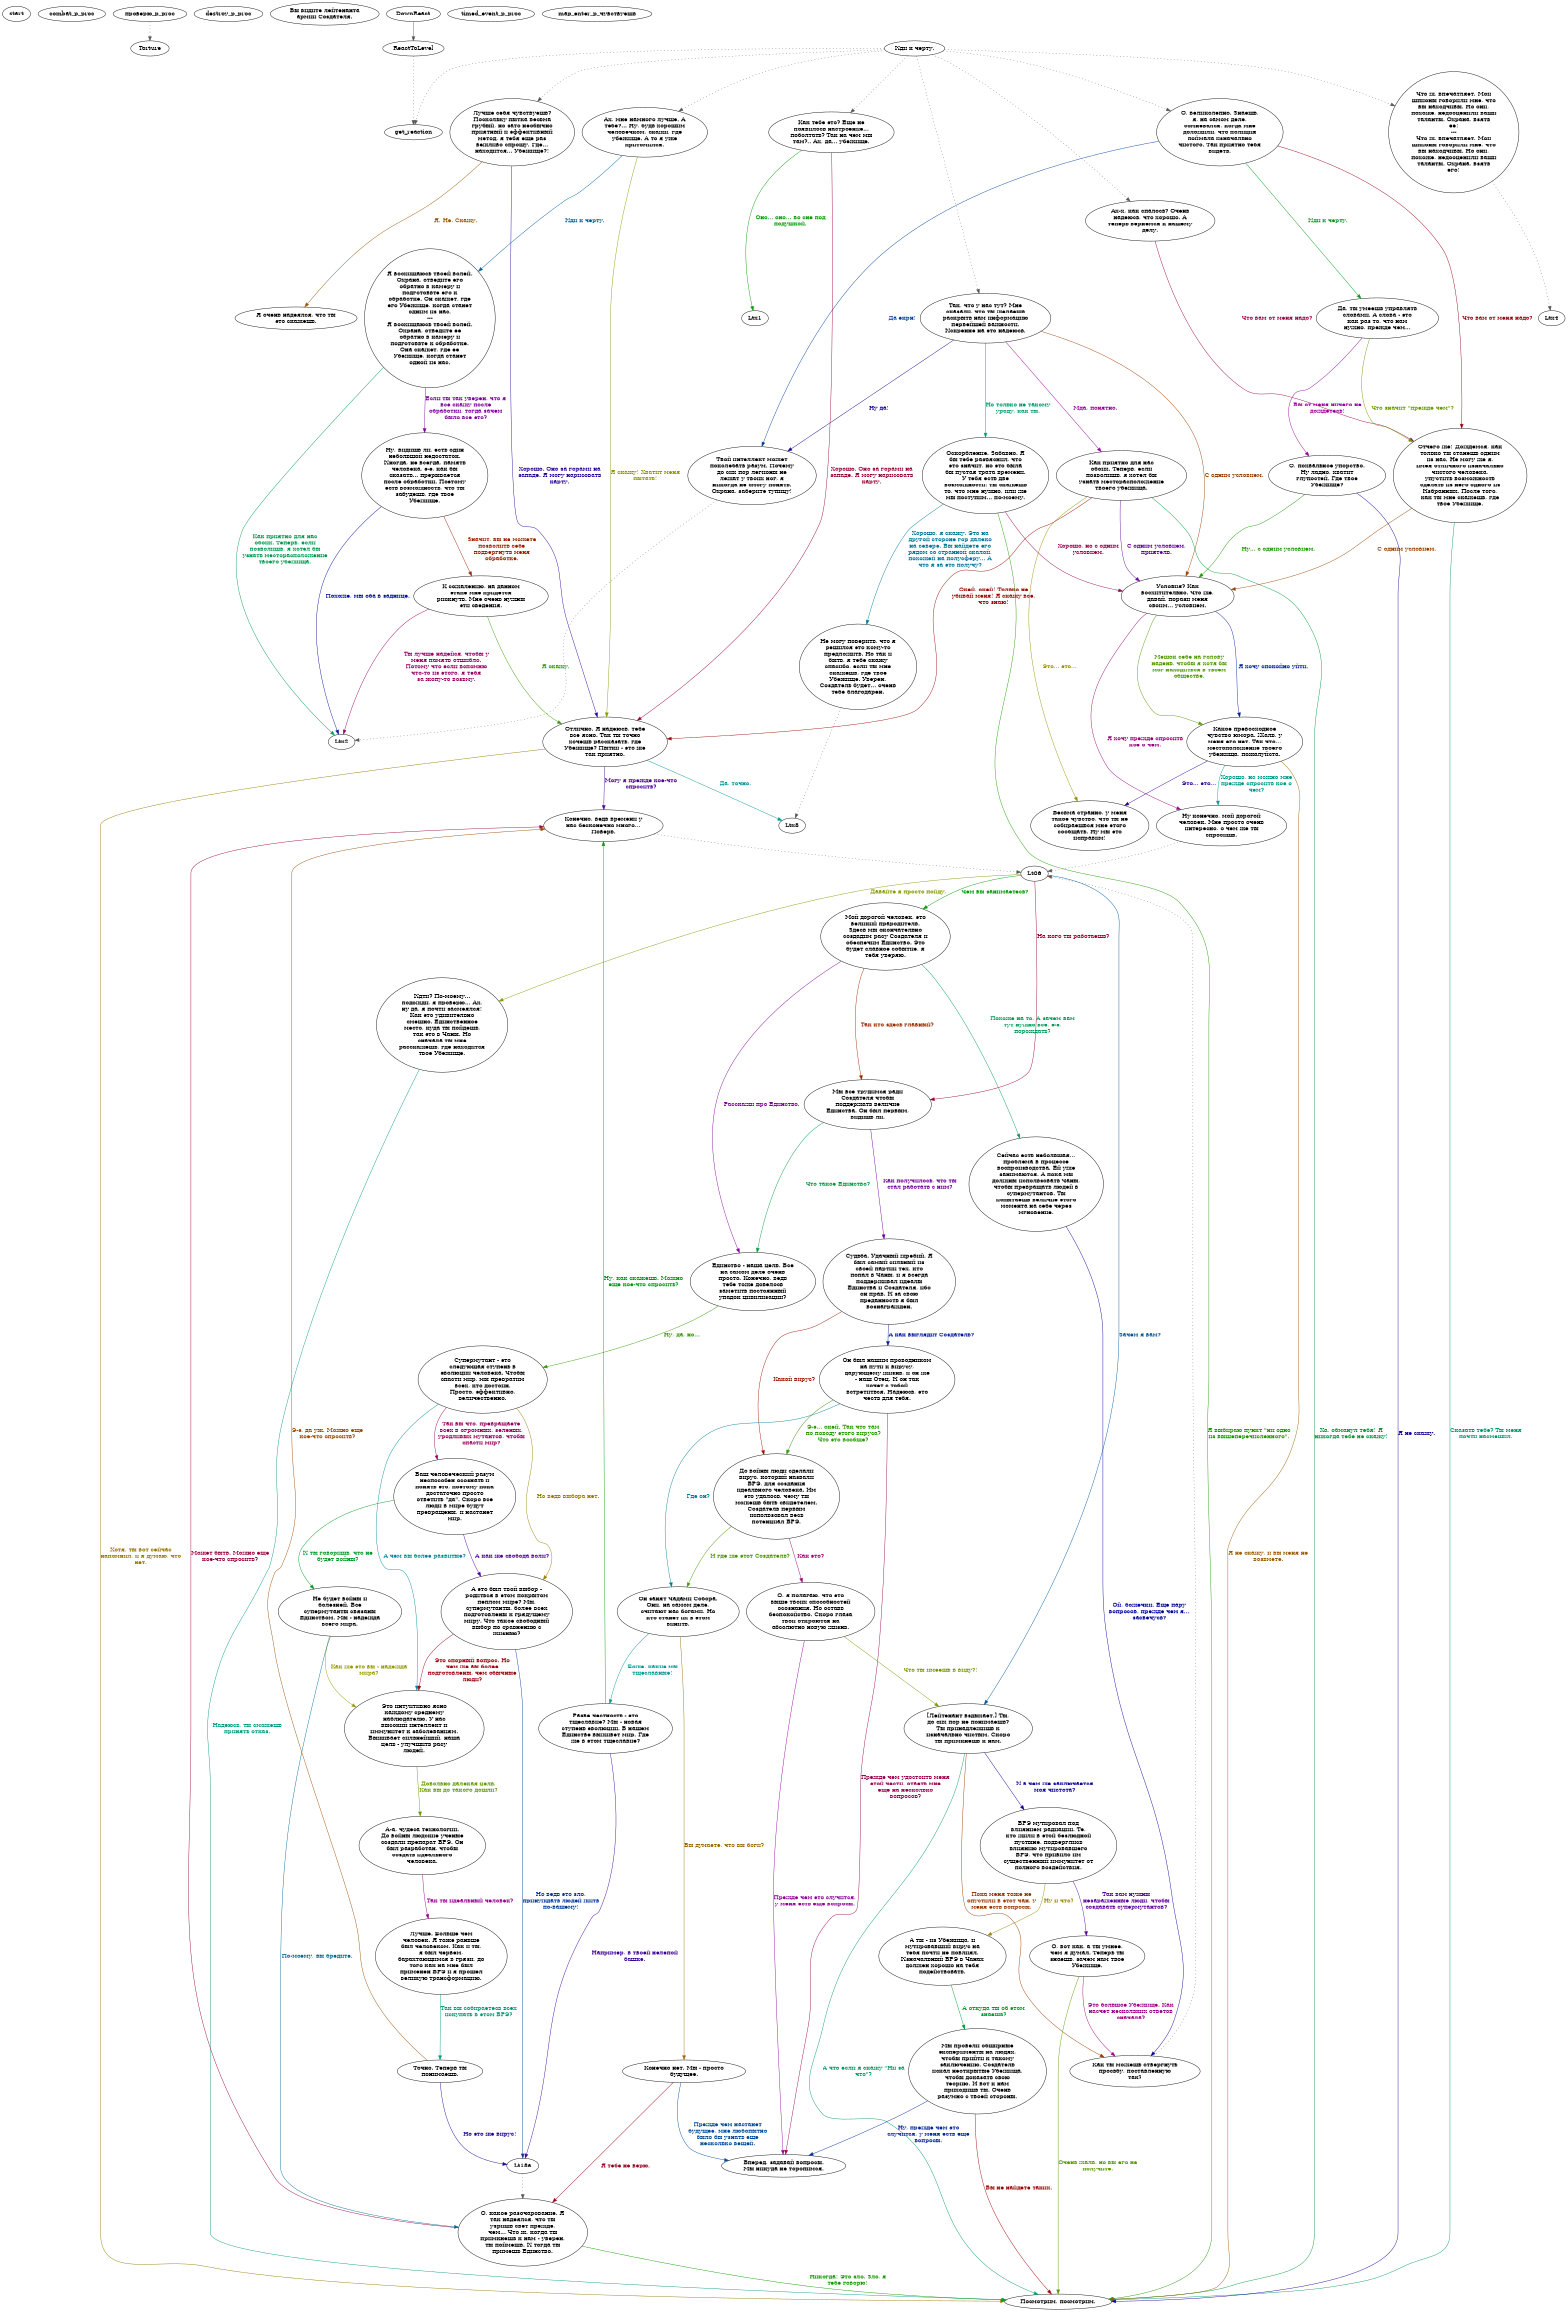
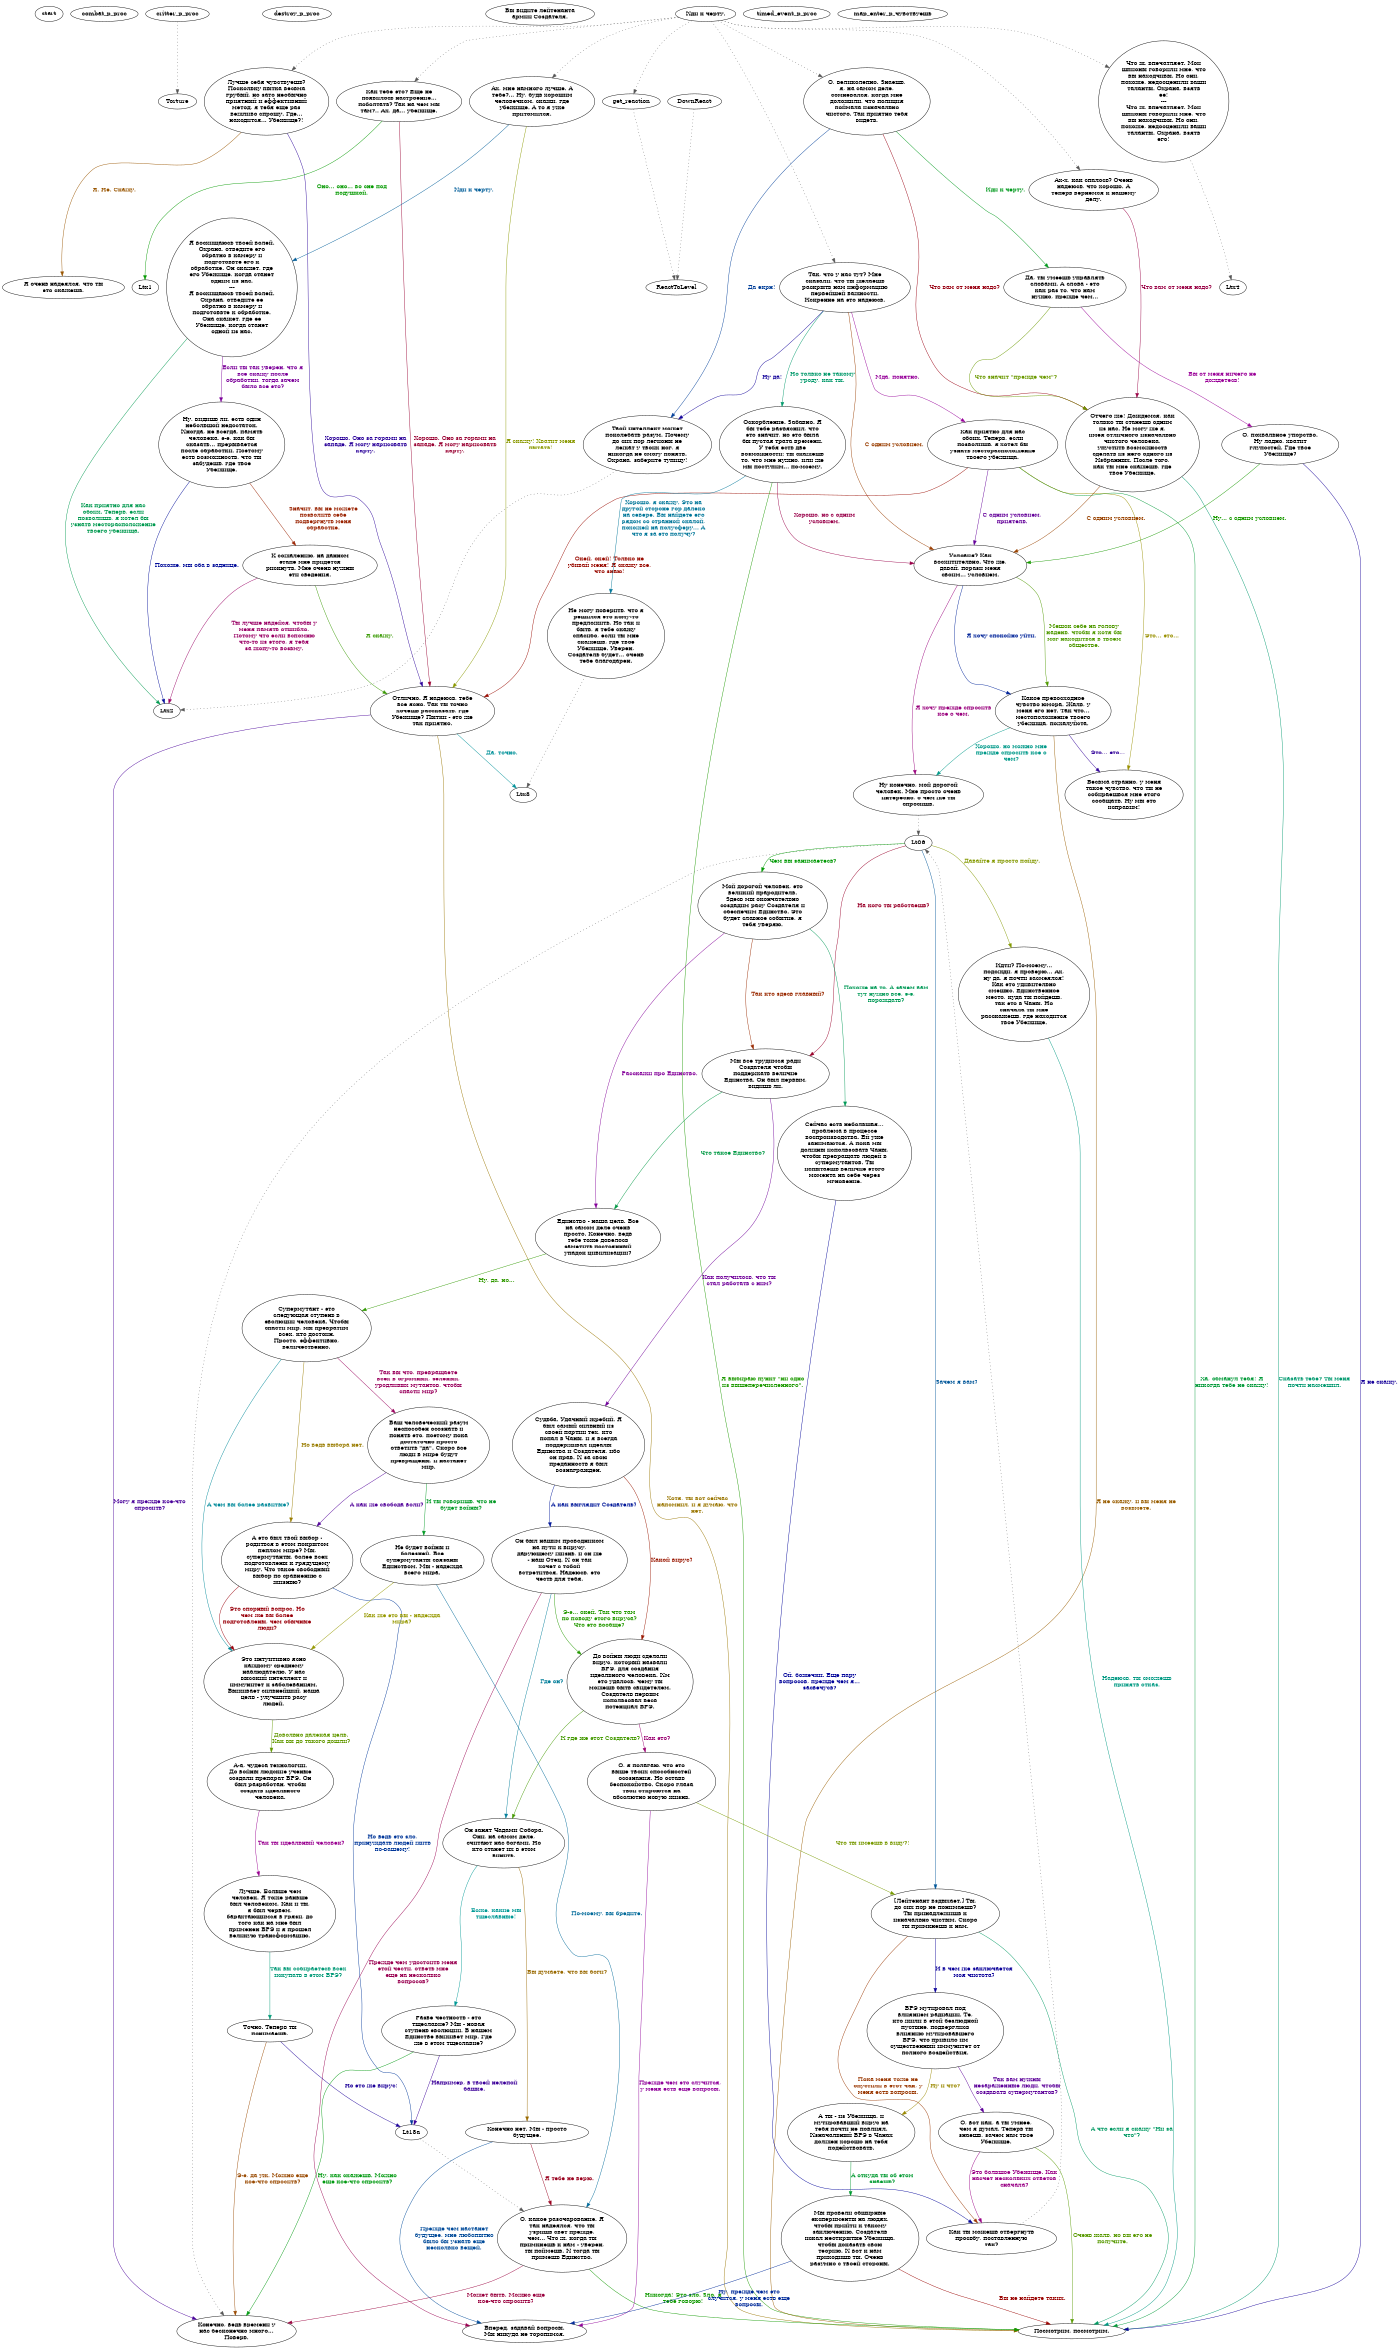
(150, 14) -> (177, 14)
(413, 29) -> (686, 192)
(413, 88) -> (653, 192)
(835, 857) -> (203, 1373)
